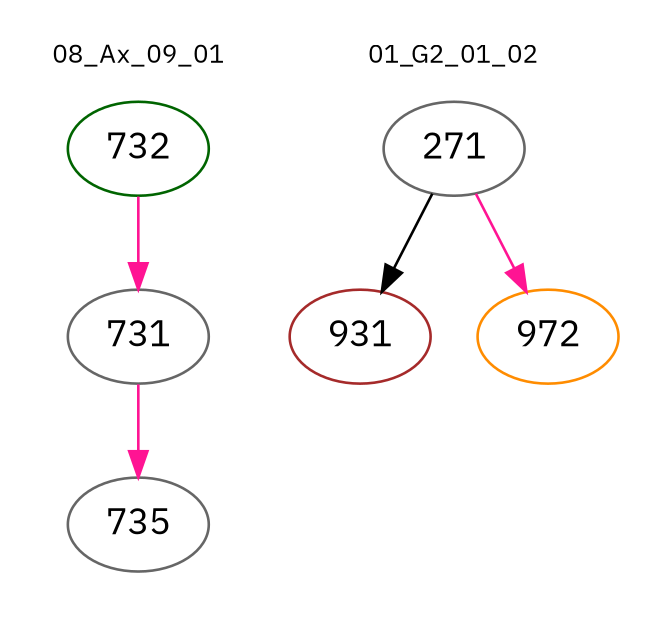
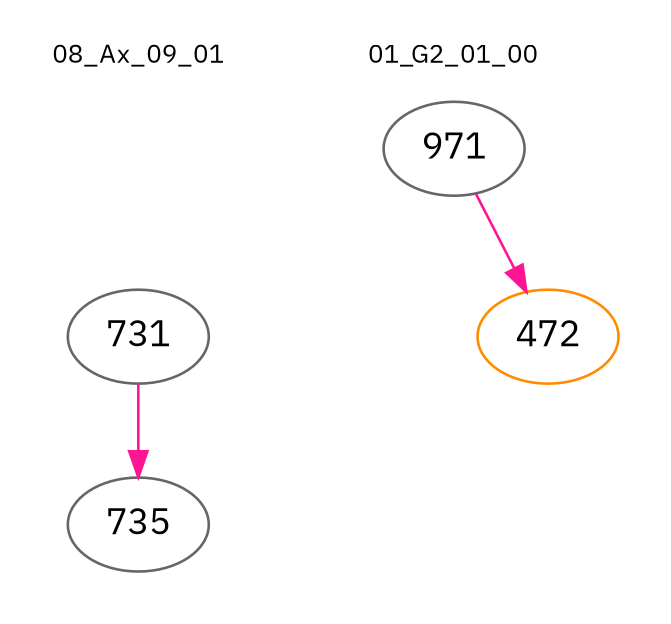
(454, 56) -> (454, 56)
(138, 149) -> none
(454, 149) -> (454, 149)
(360, 337) -> none
(548, 337) -> (548, 337)
